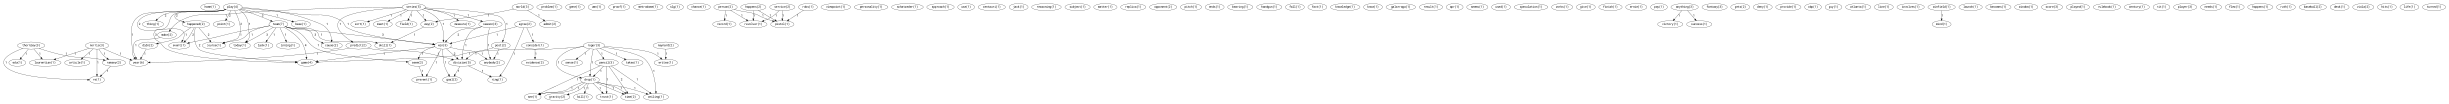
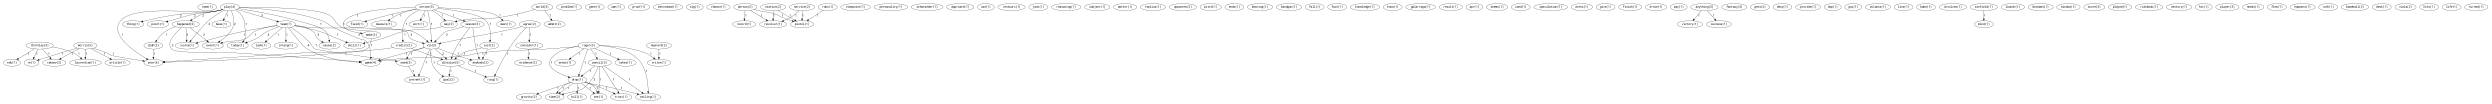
(753, 7) -> (773, 7)
none -> (1926, 7)
(106, 71) -> none
